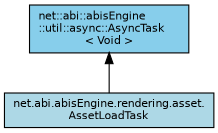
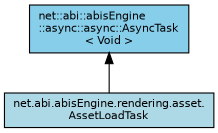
(109, 29) -> (109, 29)
